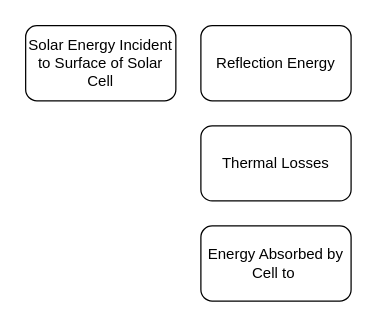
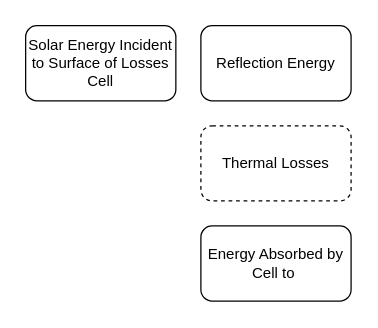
(101, 63) -> (101, 63)
(276, 163) -> (276, 163)
